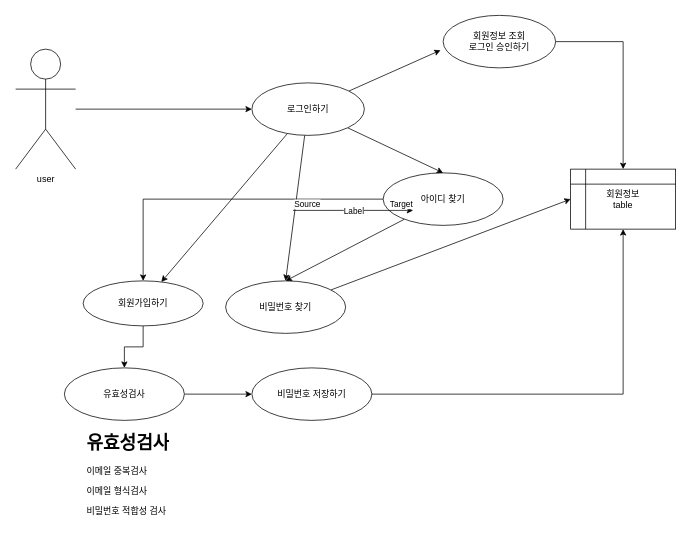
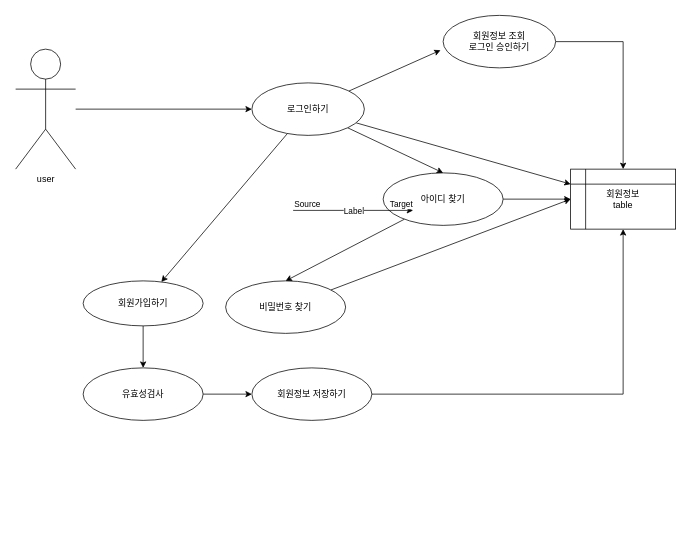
(143, 199) -> (564, 199)
(290, 243) -> (461, 153)
(124, 394) -> (143, 394)
(312, 394) -> (312, 394)
(154, 473) -> none
